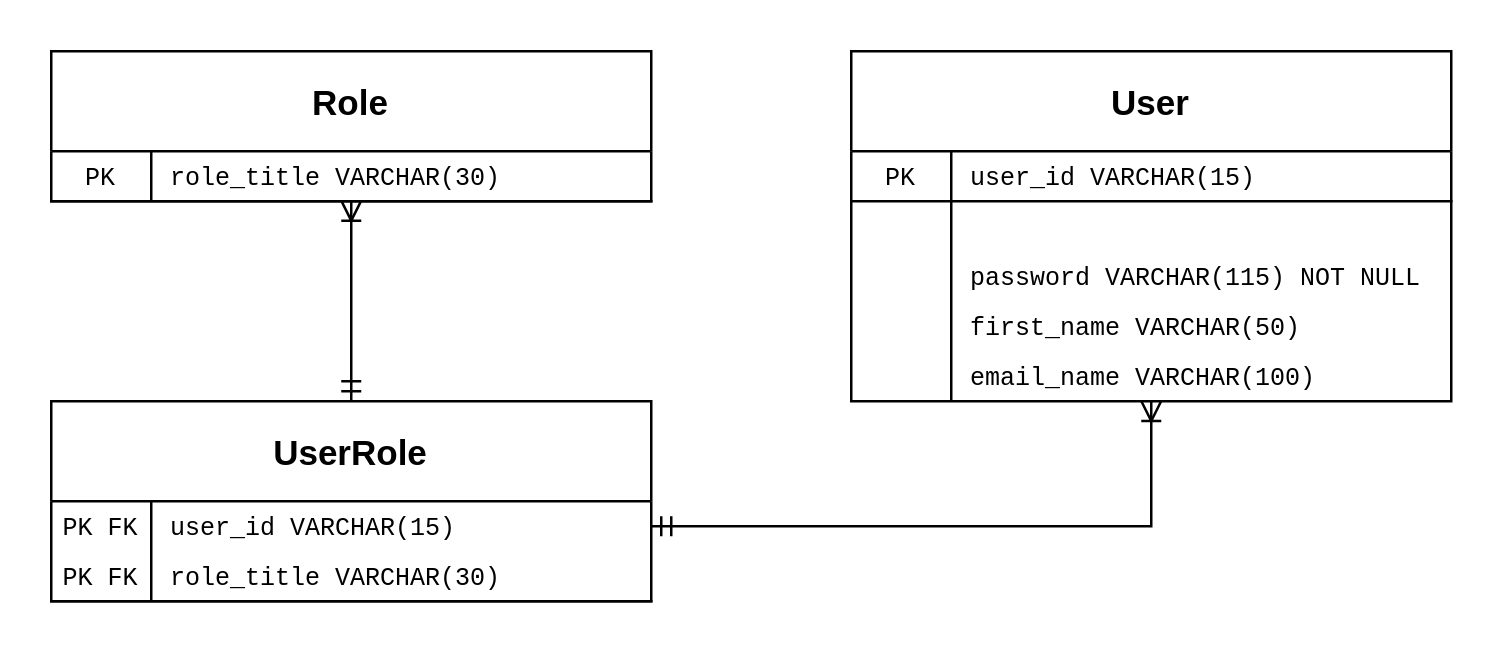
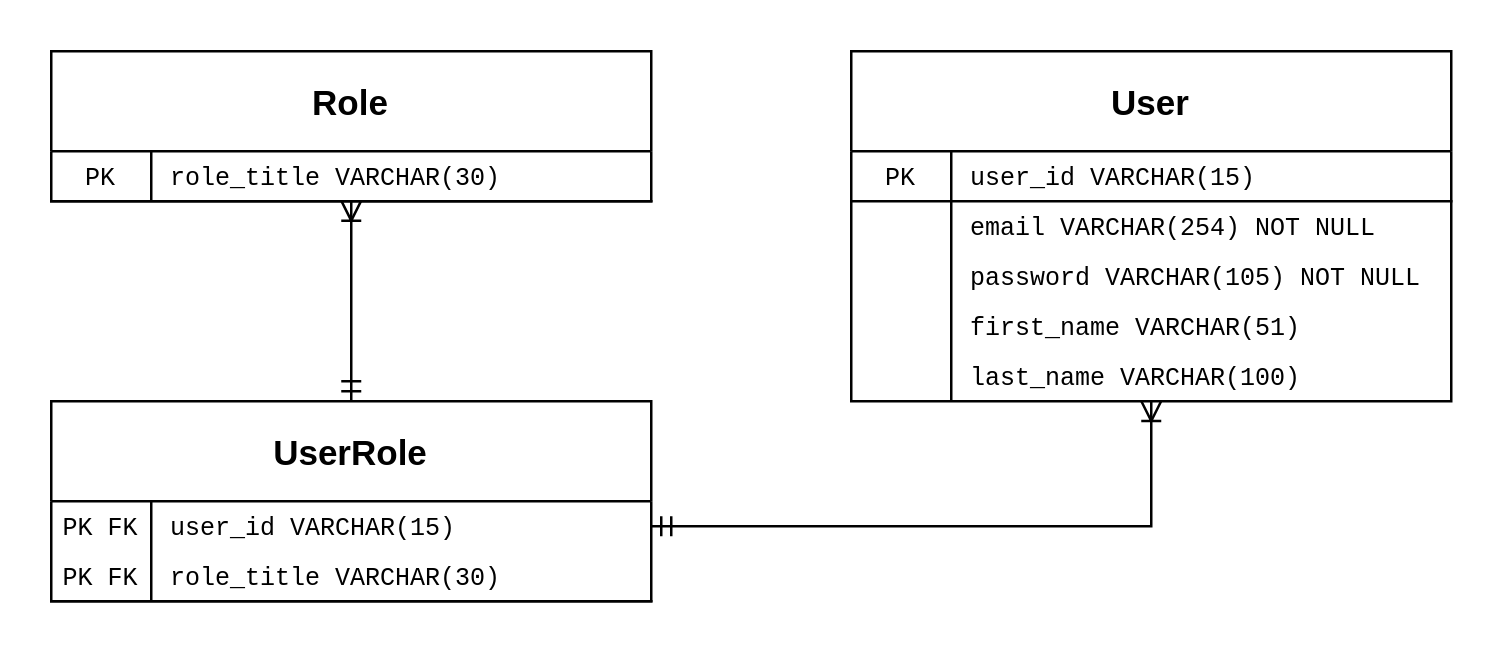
none -> (1201, 226)
(1170, 277) -> (1170, 277)
(1118, 327) -> (1118, 327)
(1121, 377) -> (1118, 377)
